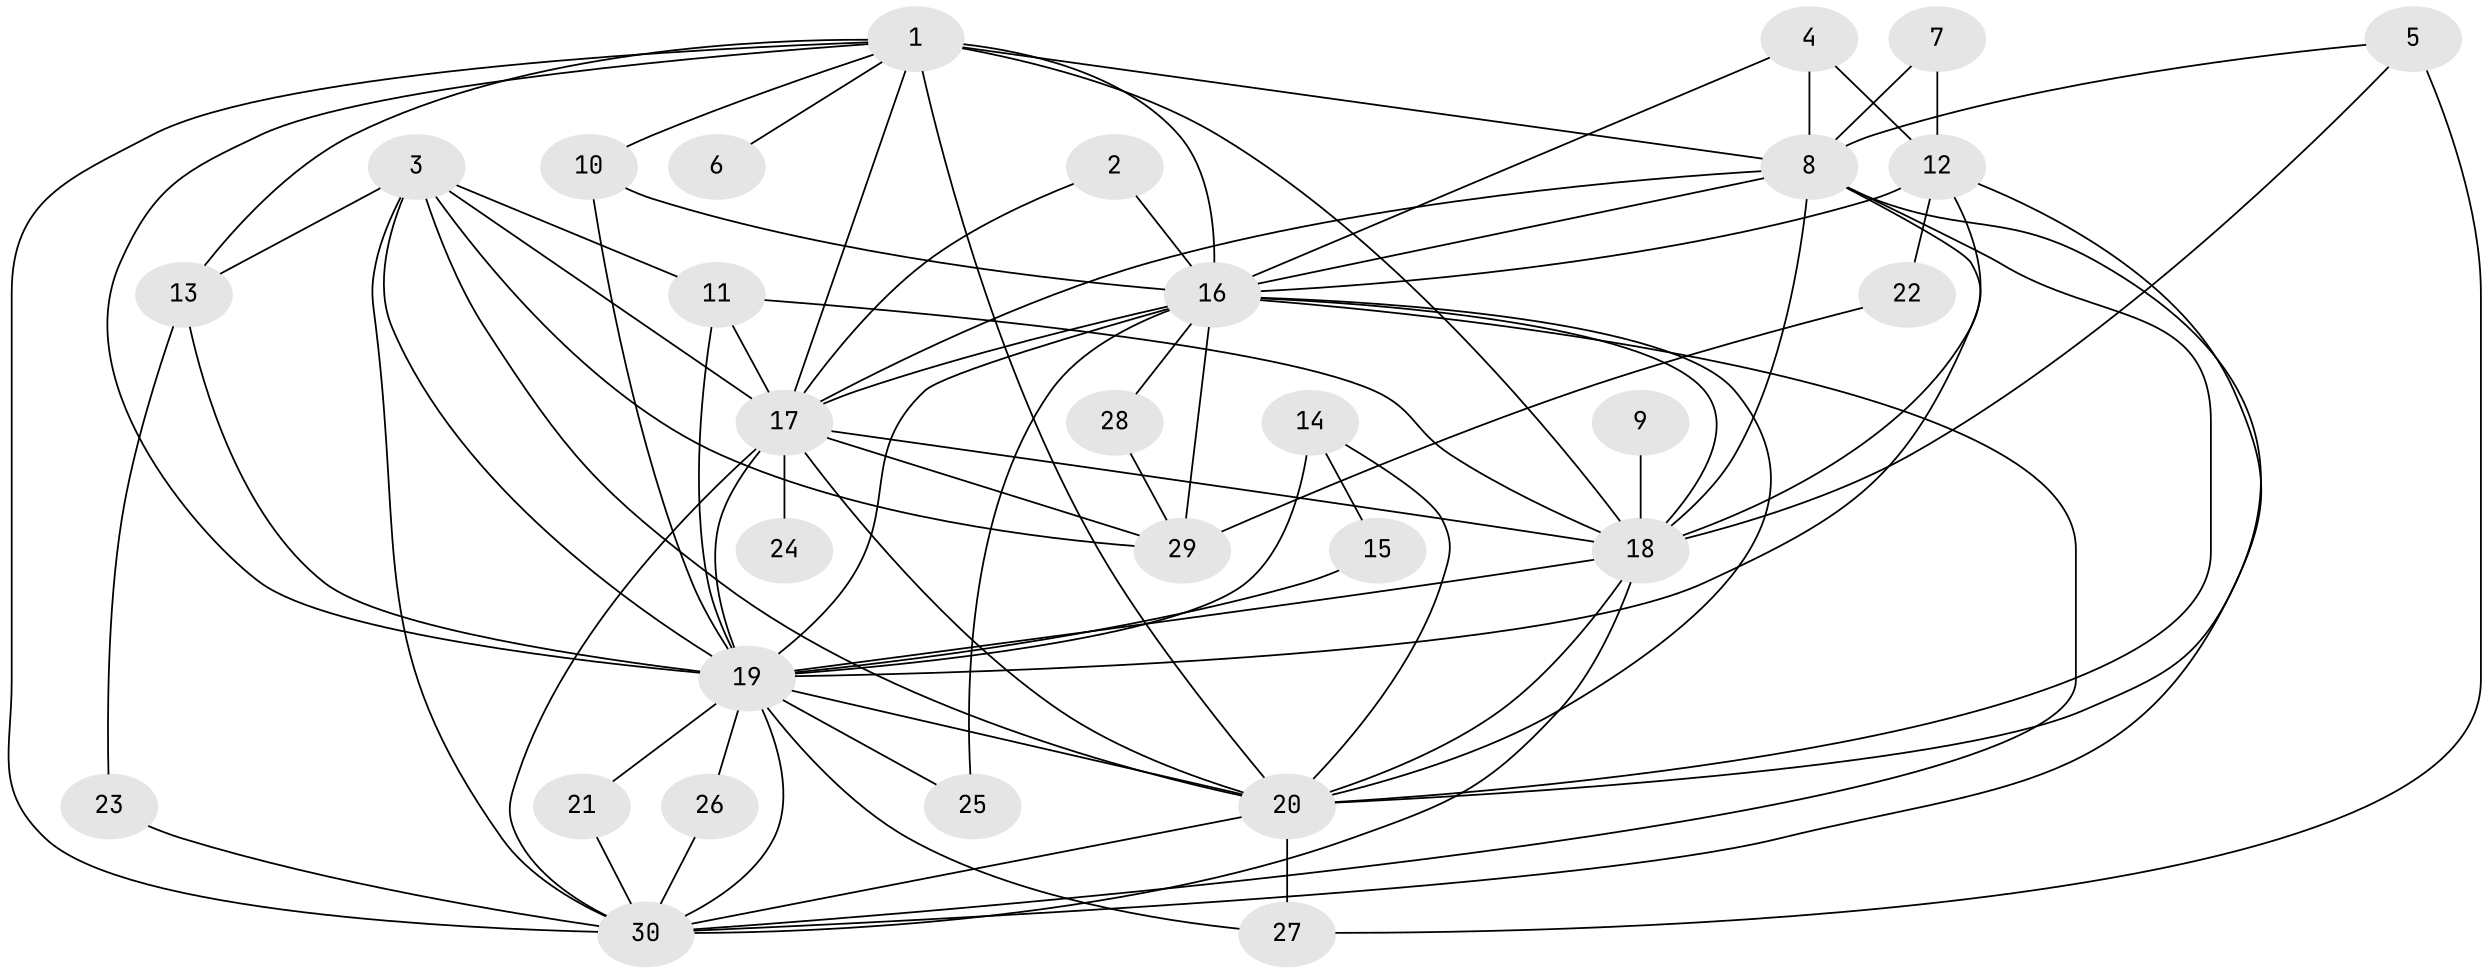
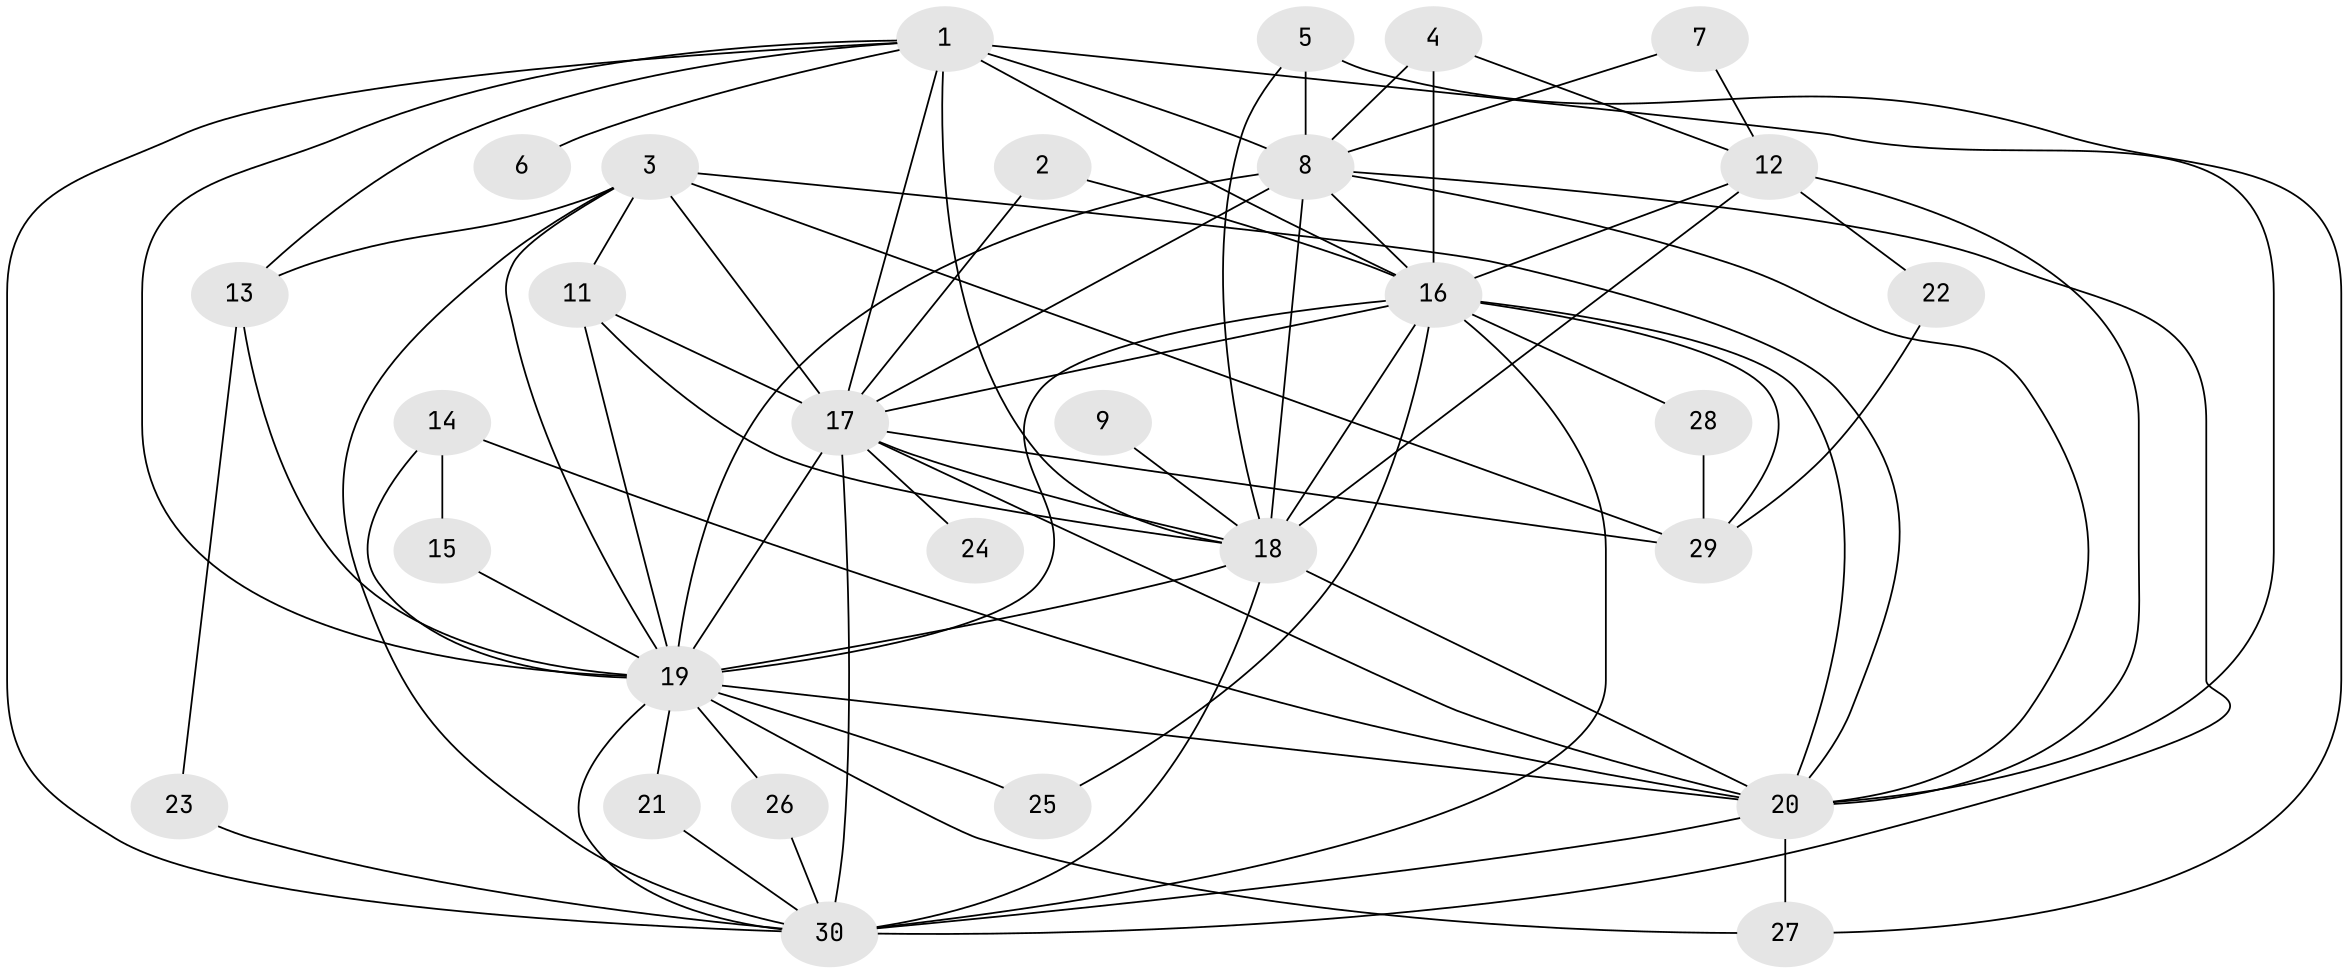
(589, 167) -> none
